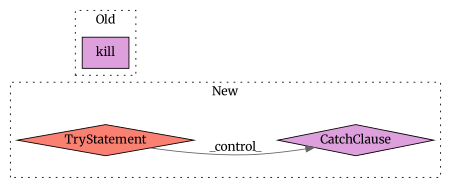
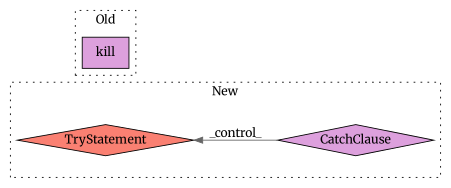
(228, 155) -> (240, 140)
